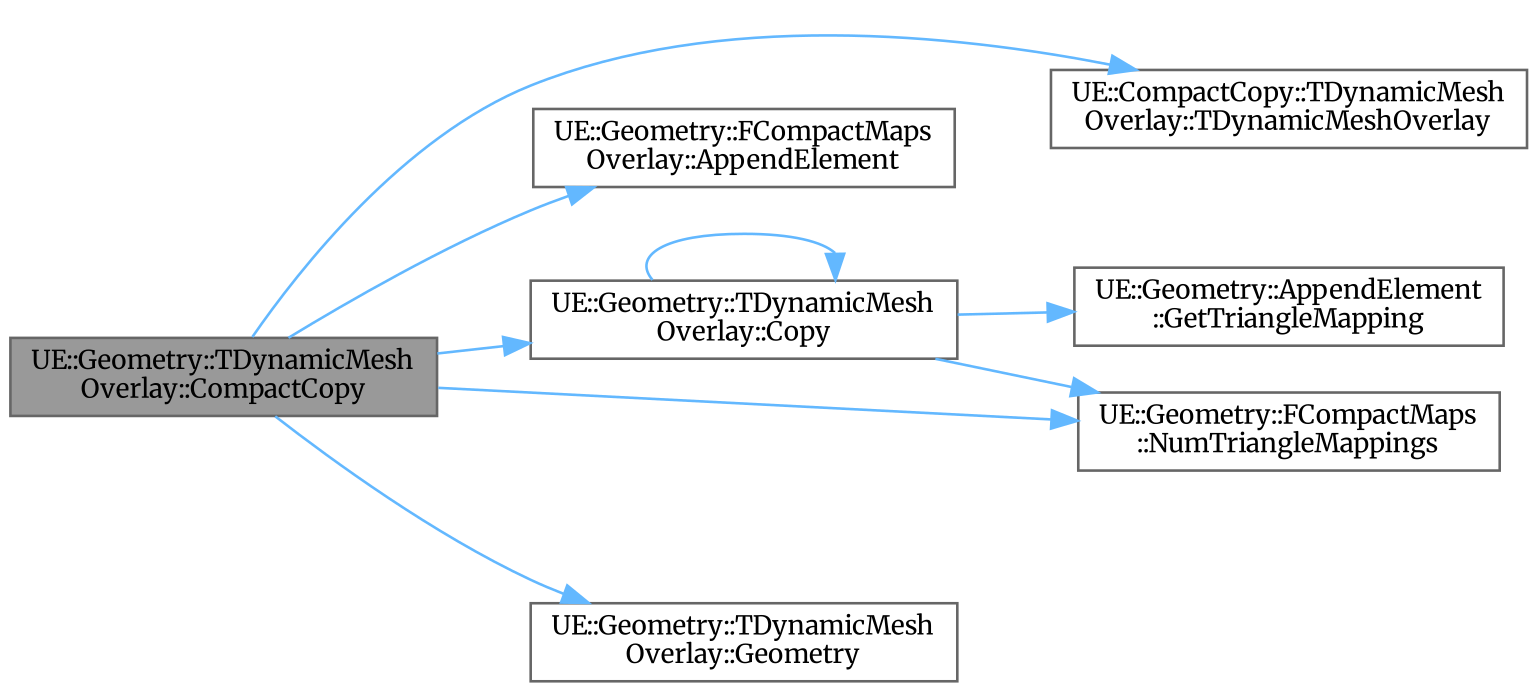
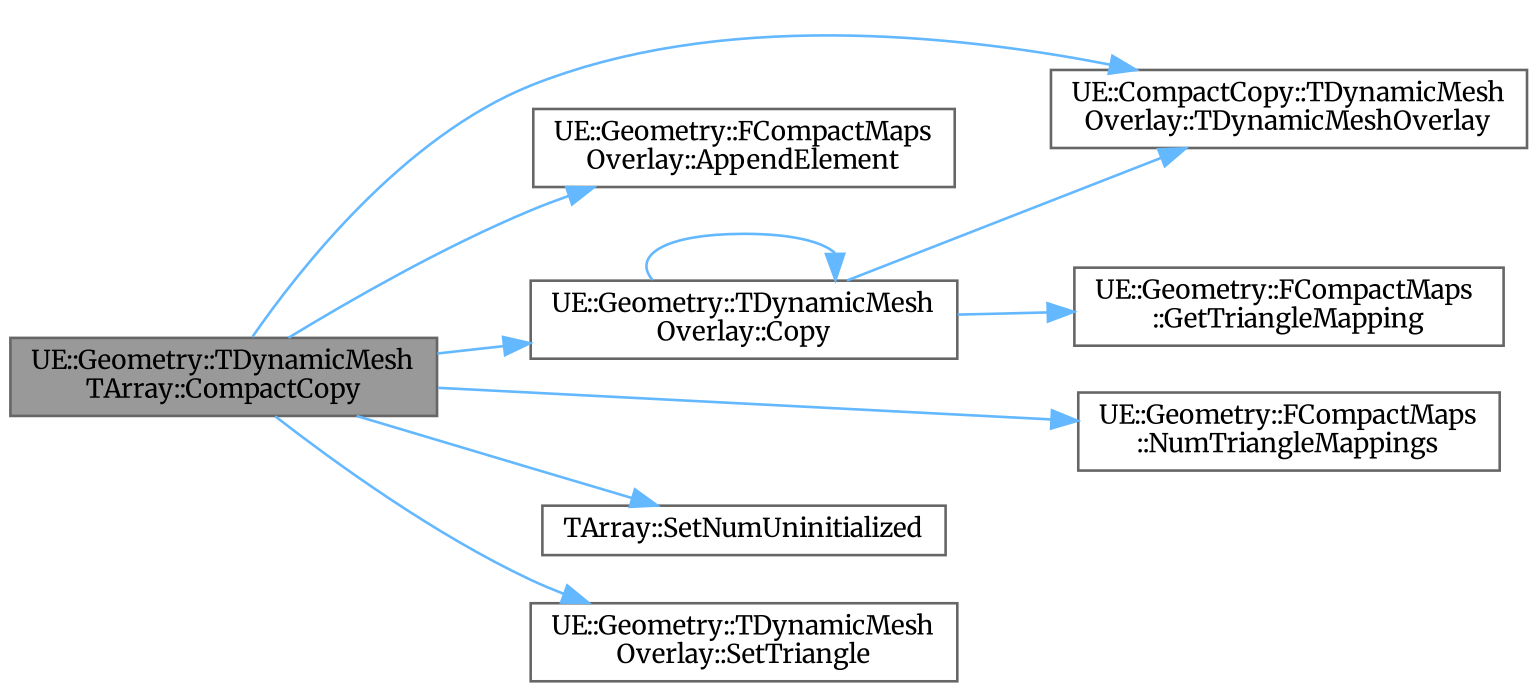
(1289, 307) -> (1289, 307)
(1003, 373) -> (1004, 219)
(224, 377) -> (224, 377)
none -> (744, 530)
(744, 642) -> (744, 642)
